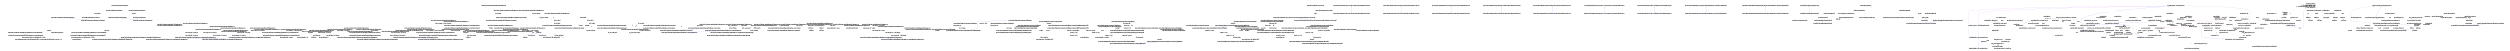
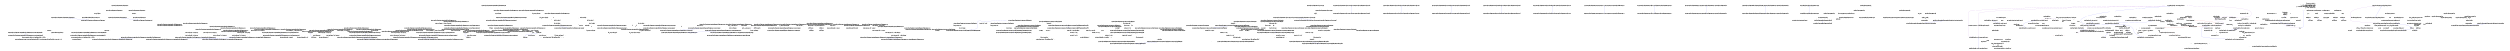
(2427, 25) -> (2424, 25)
